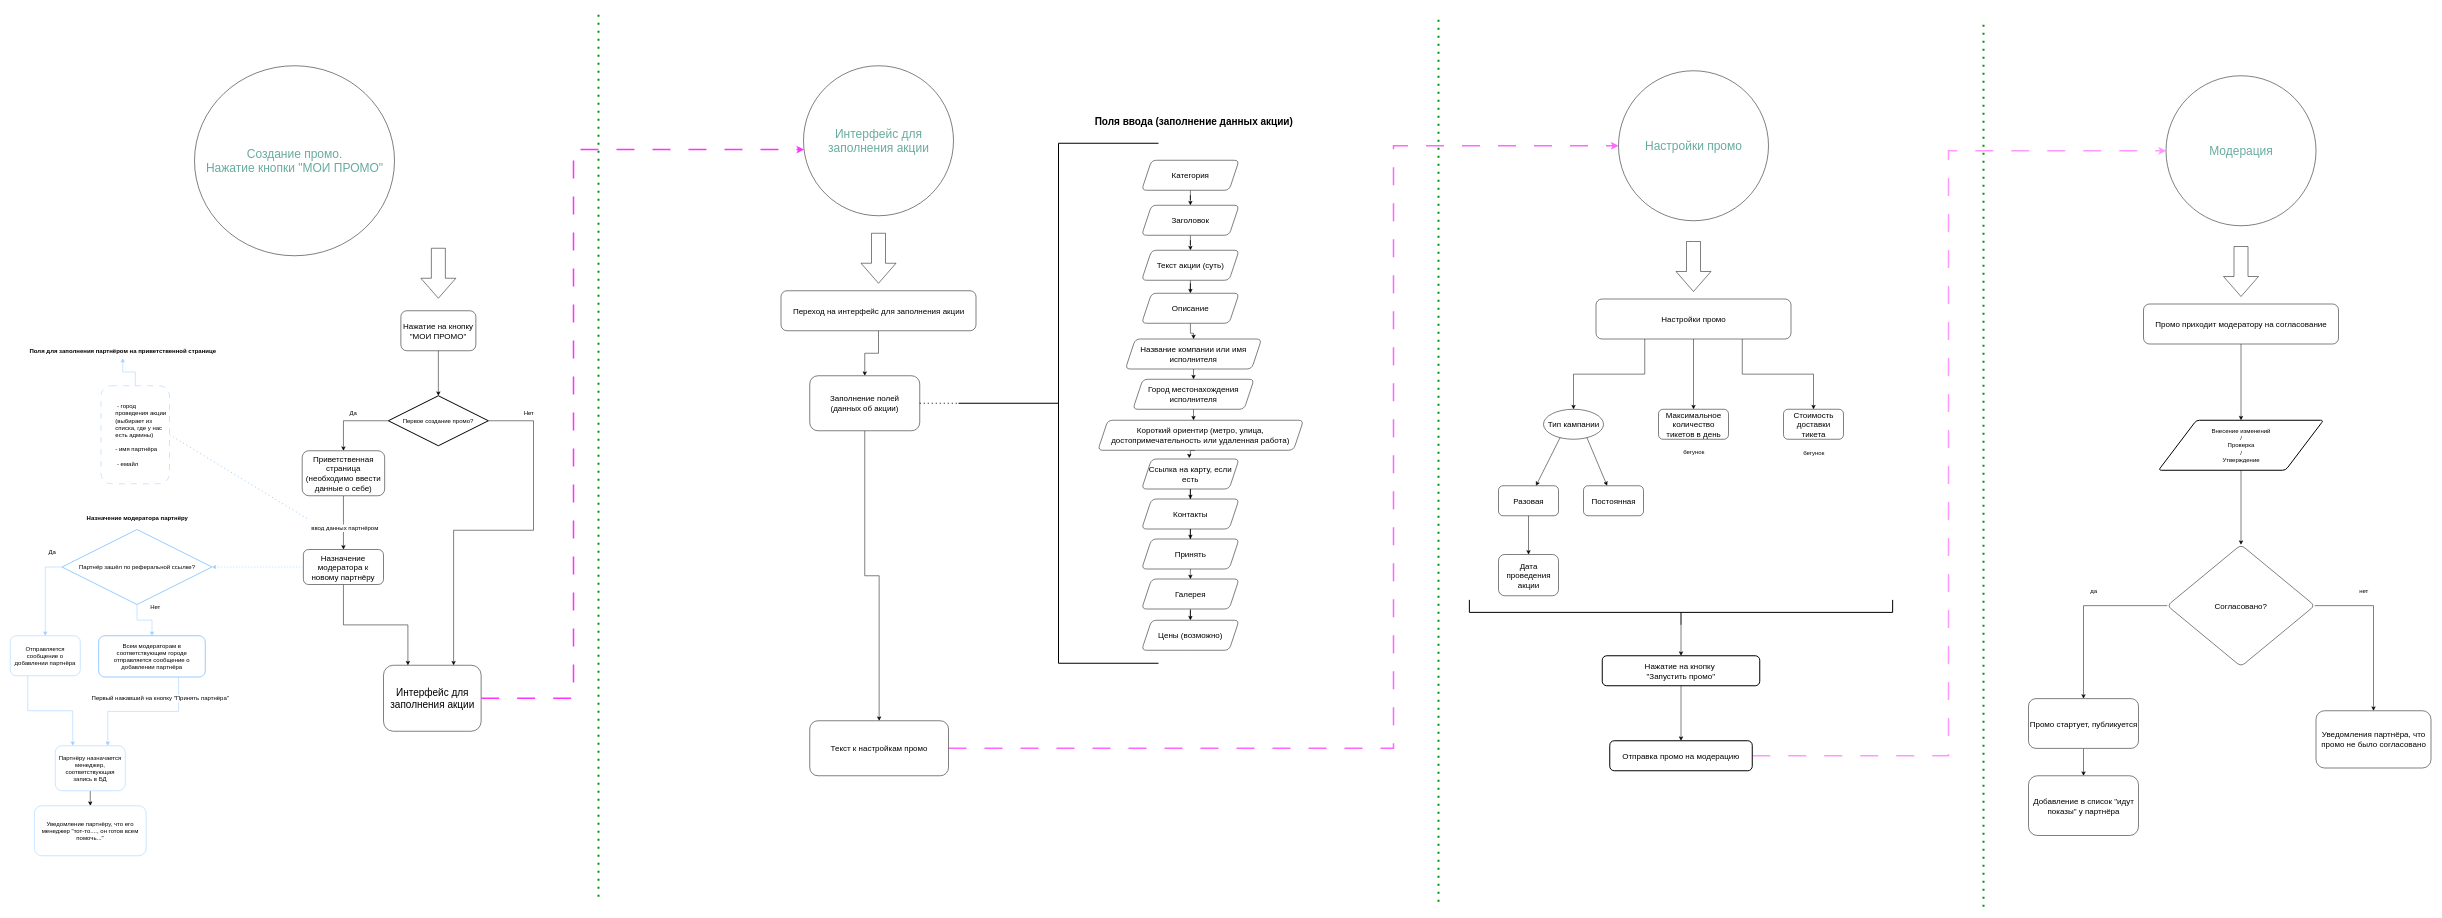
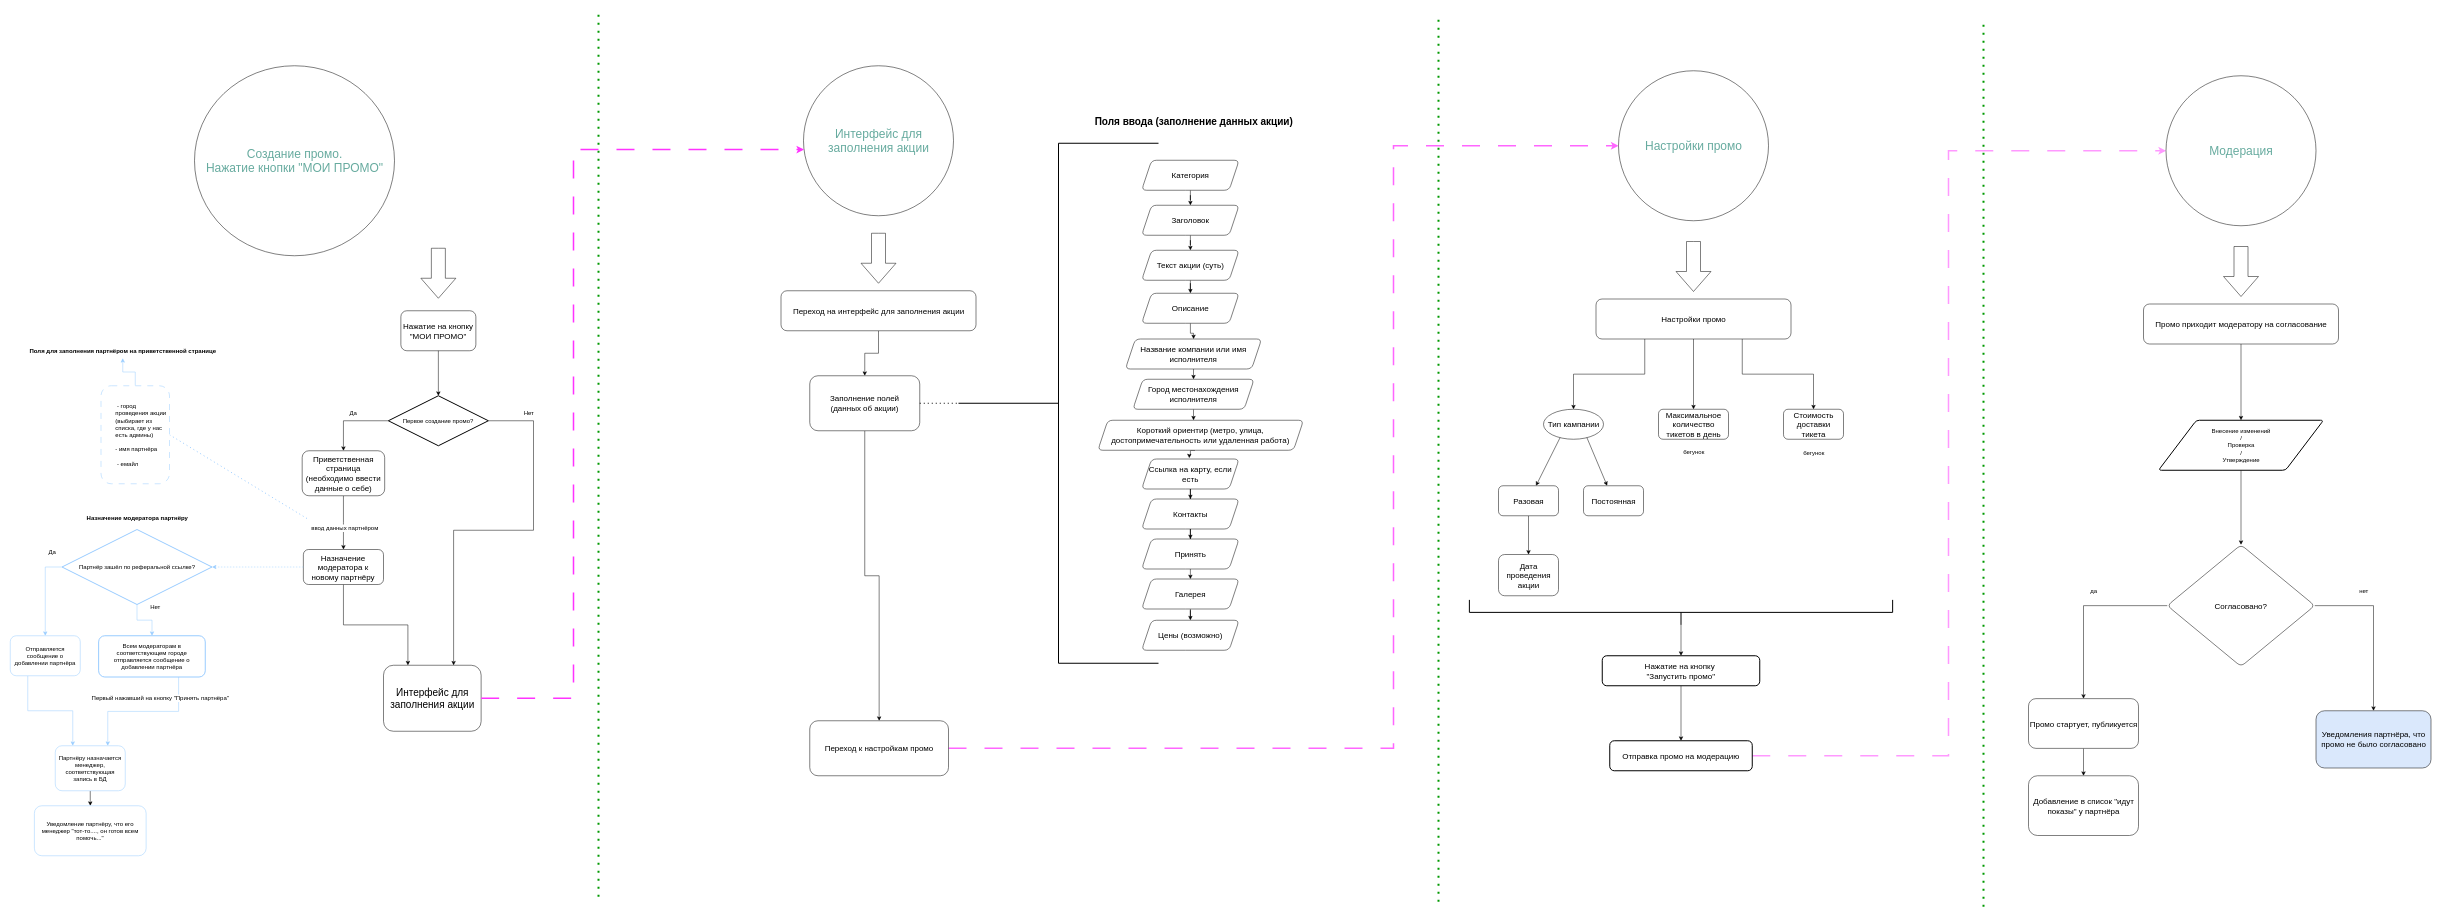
(2374, 739) -> (2374, 739)
(879, 748) -> (879, 748)
